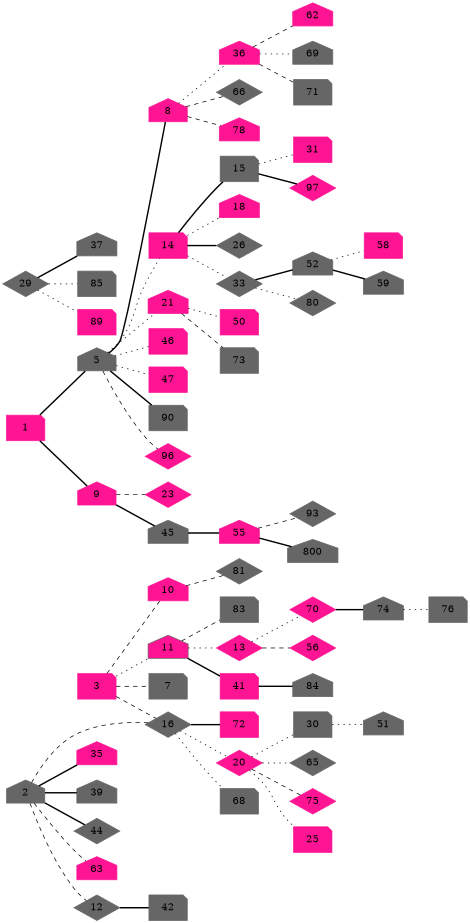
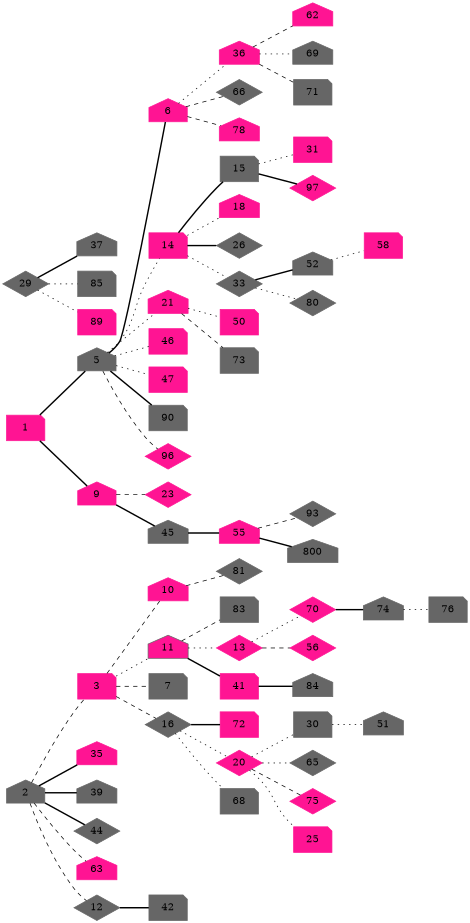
(168, 111) -> (168, 111)
(383, 284) -> none
(79, 733) -> (56, 740)
